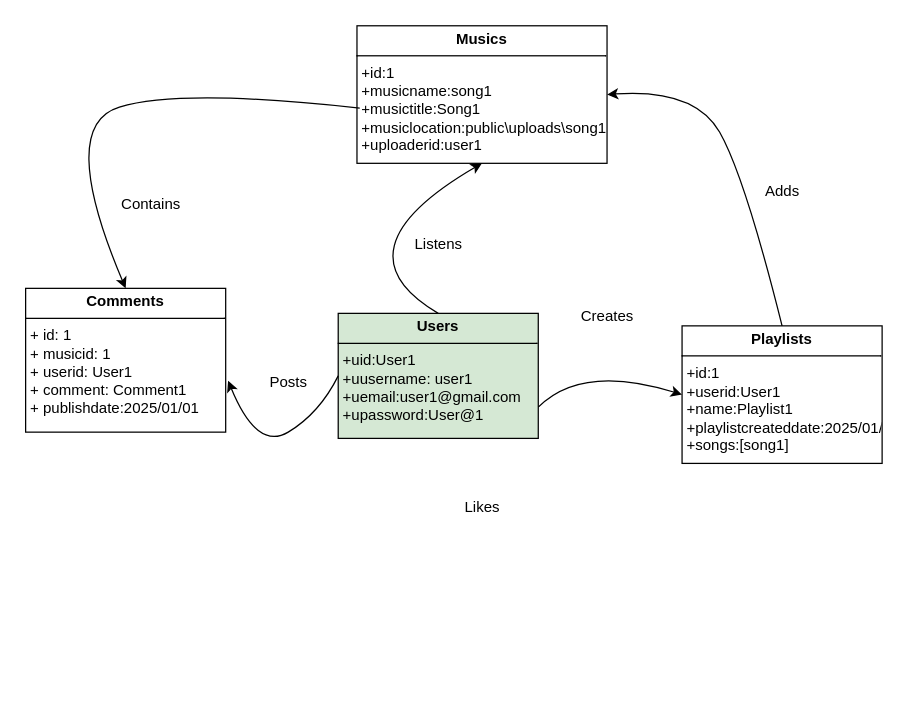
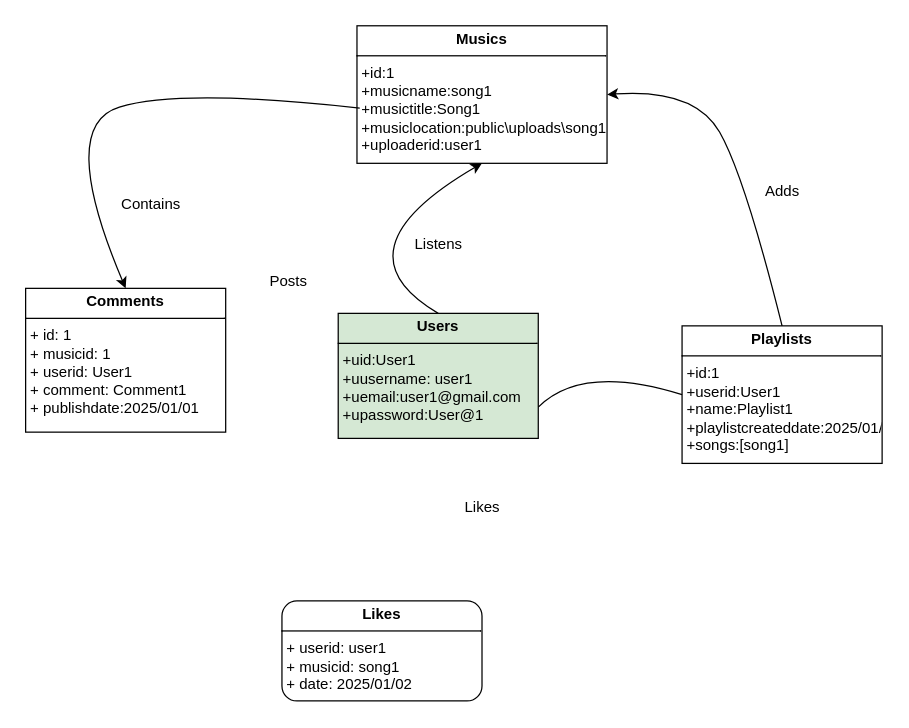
(607, 317) -> none
(288, 382) -> (288, 282)
(672, 391) -> (675, 392)
(286, 433) -> none
none -> (382, 651)
